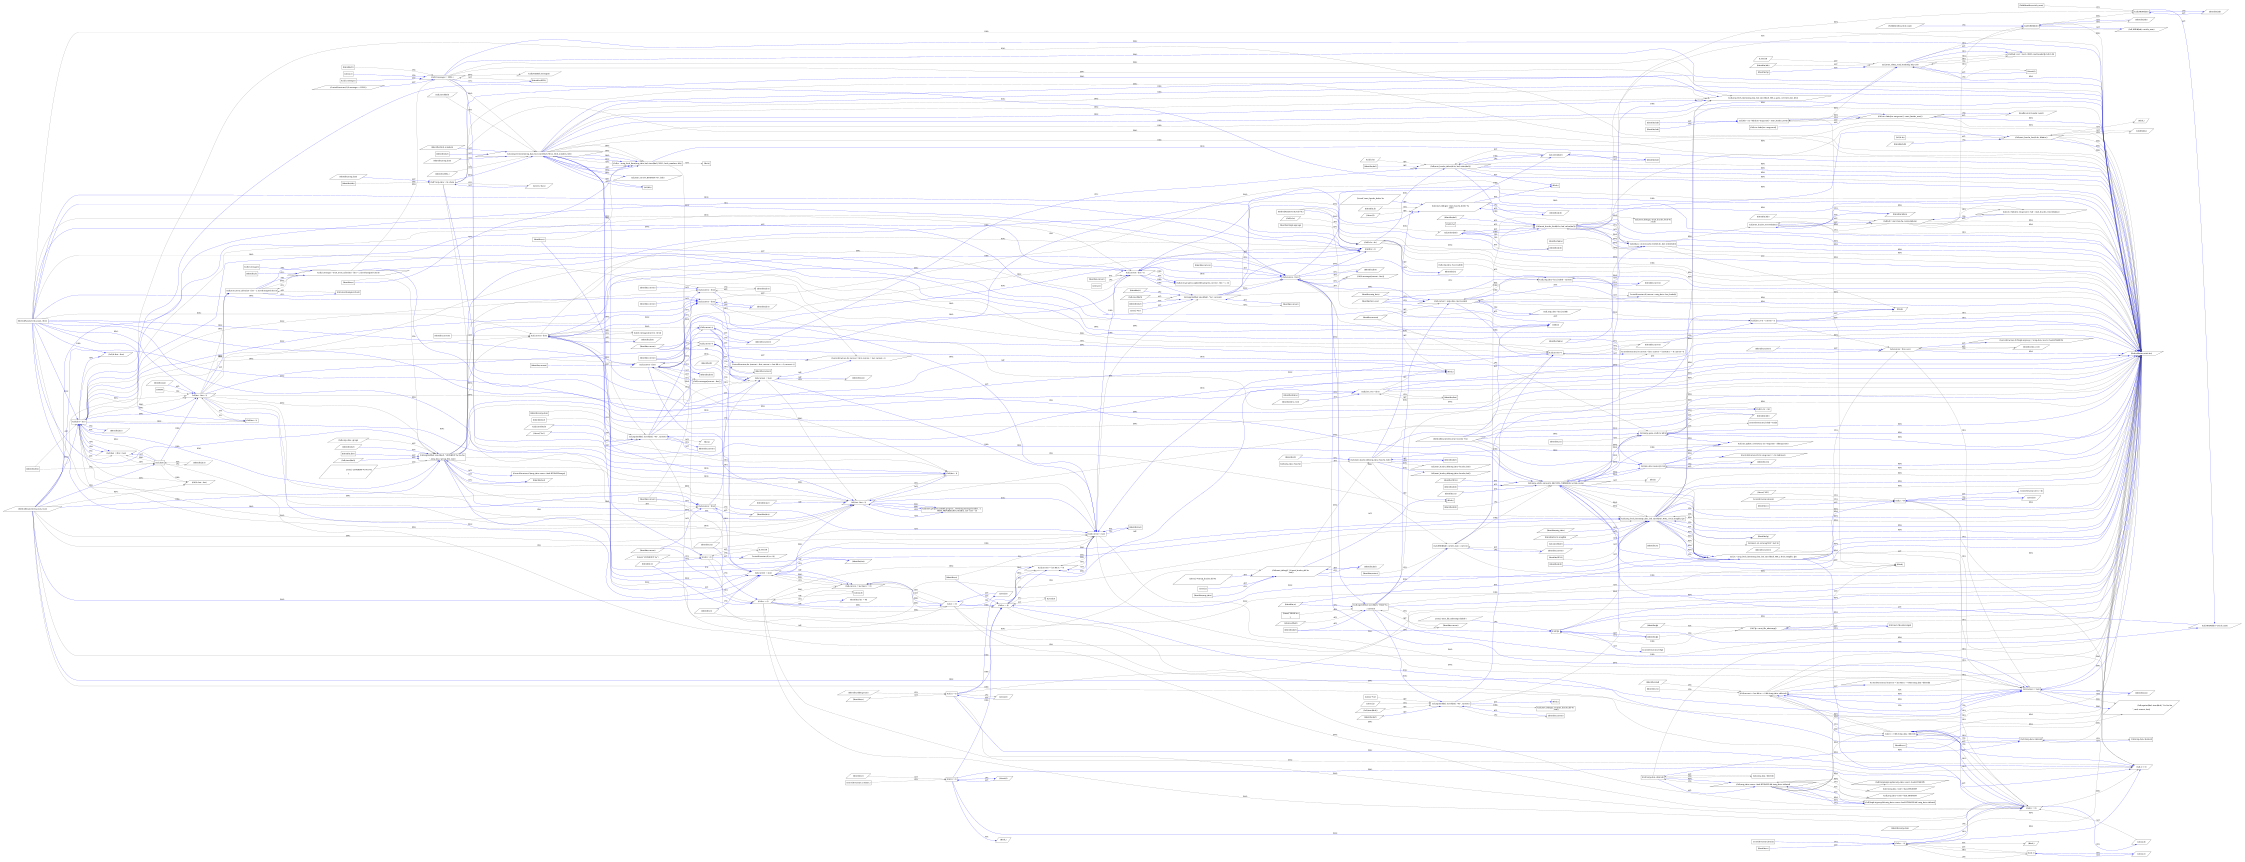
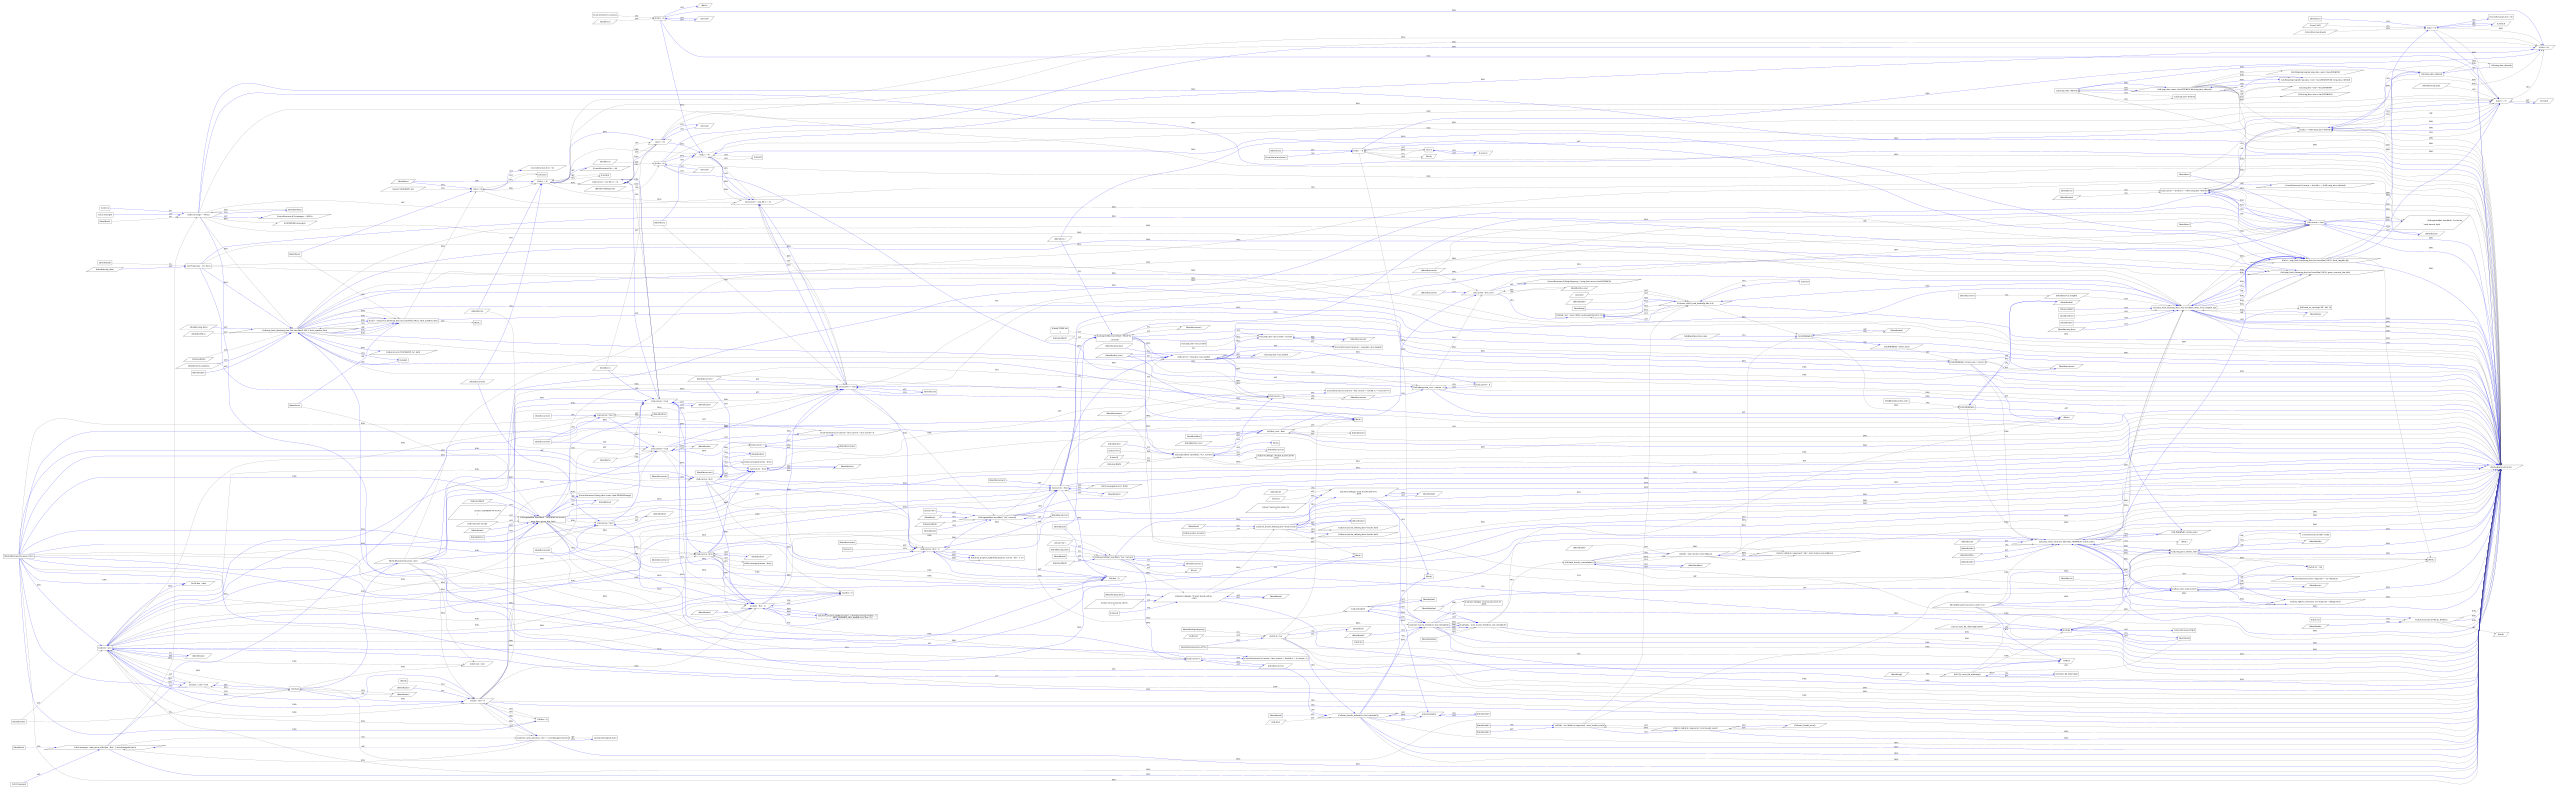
(406, 85) -> (237, 218)
(2031, 113) -> (1805, 726)
(1763, 128) -> none
(2141, 131) -> none
(1788, 154) -> (1406, 389)
(539, 186) -> none
(1867, 293) -> none
(1763, 321) -> (1429, 388)
(2019, 353) -> (1528, 316)
none -> (1483, 385)
(96, 485) -> (367, 646)
(1414, 565) -> (2012, 296)
(858, 600) -> (605, 169)
